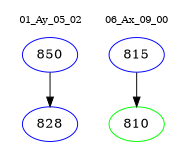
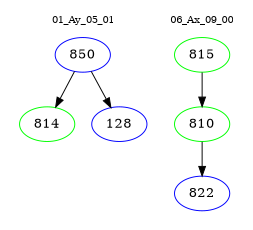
(51, 21) -> (83, 21)
(137, 55) -> (202, 55)
none -> (47, 124)
(50, 124) -> (119, 124)
none -> (202, 193)
